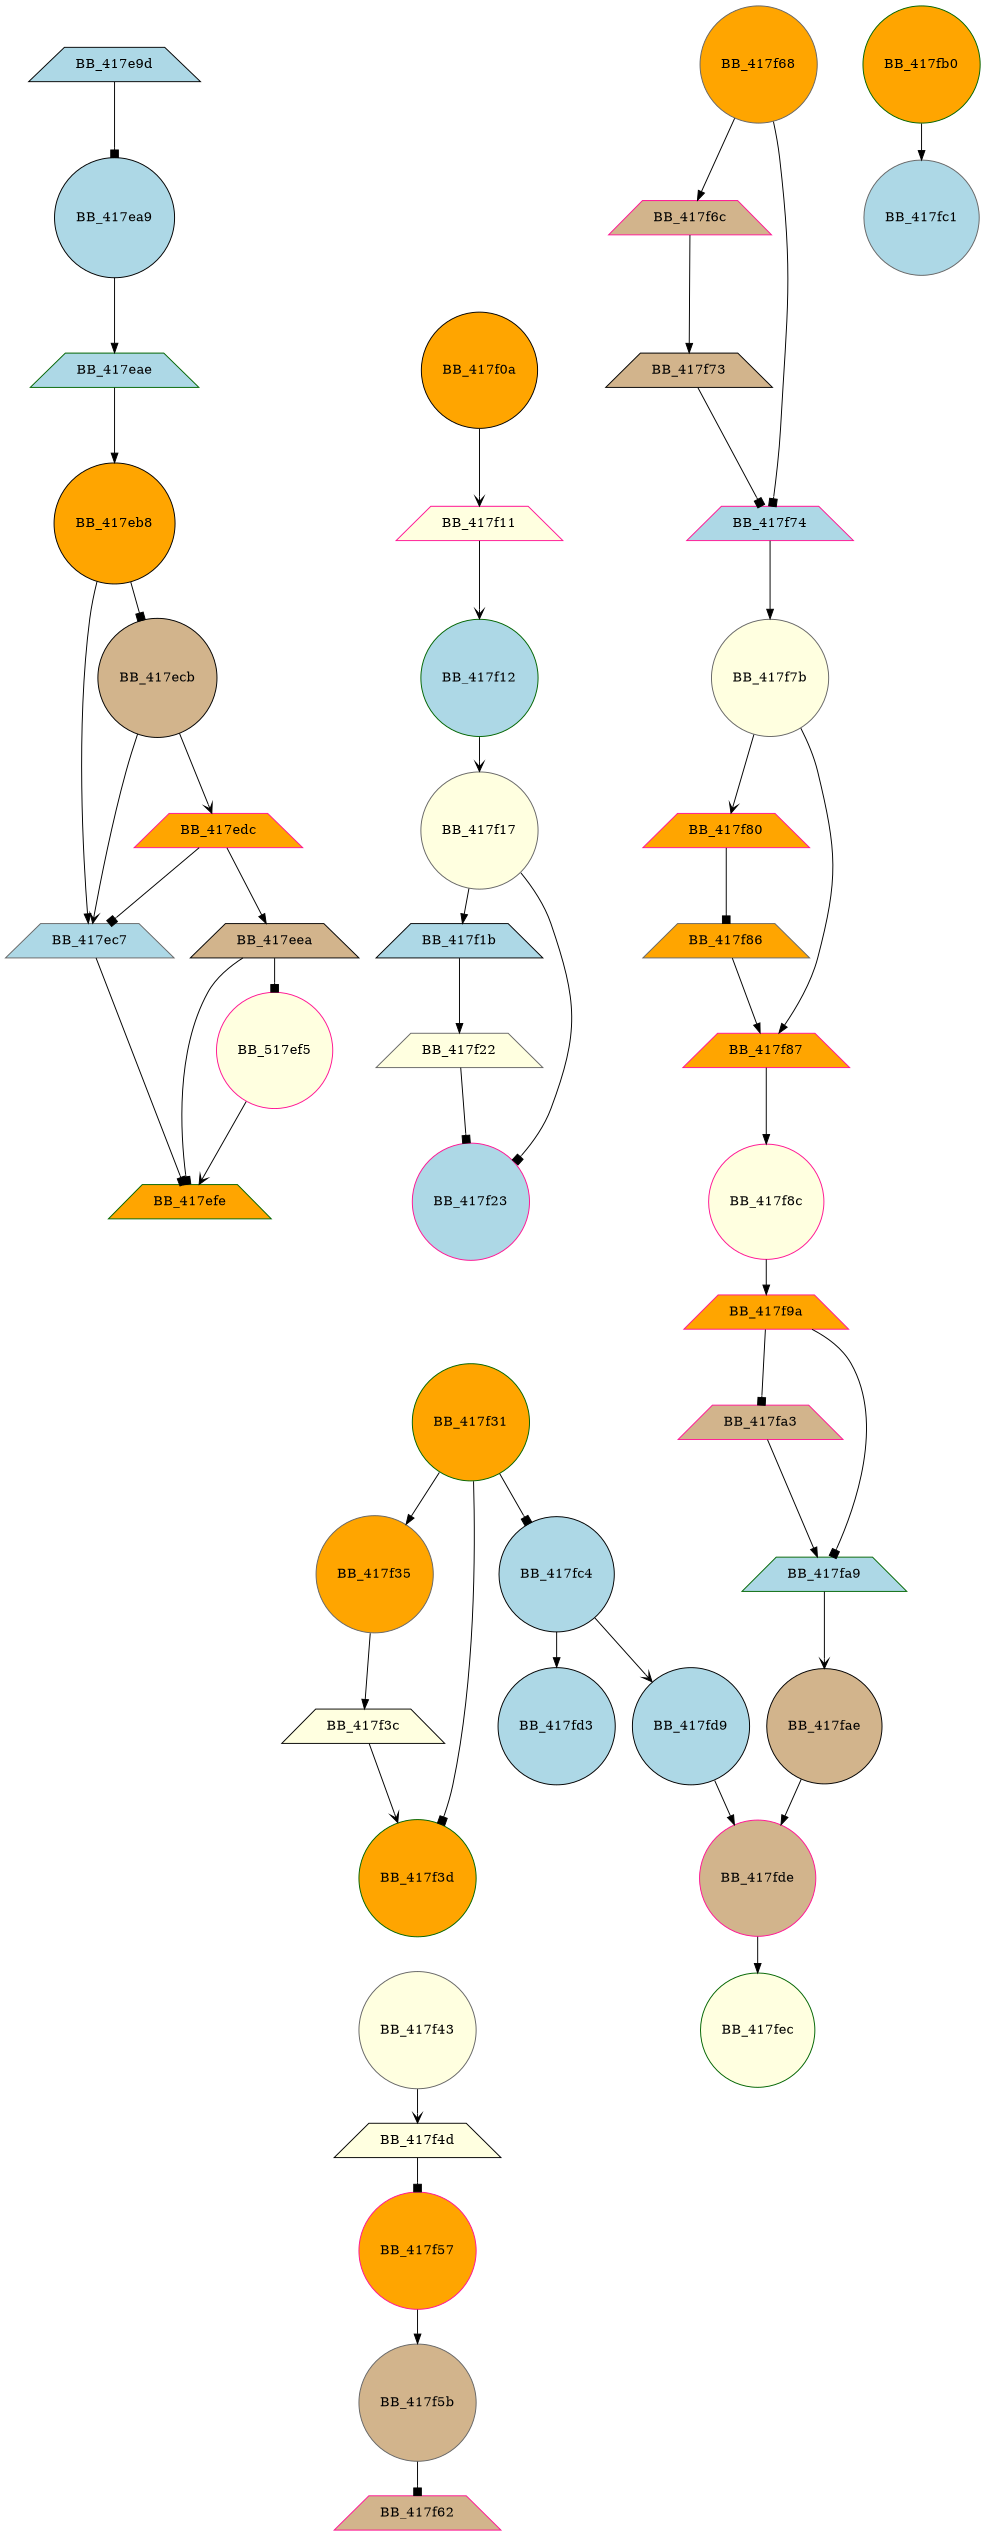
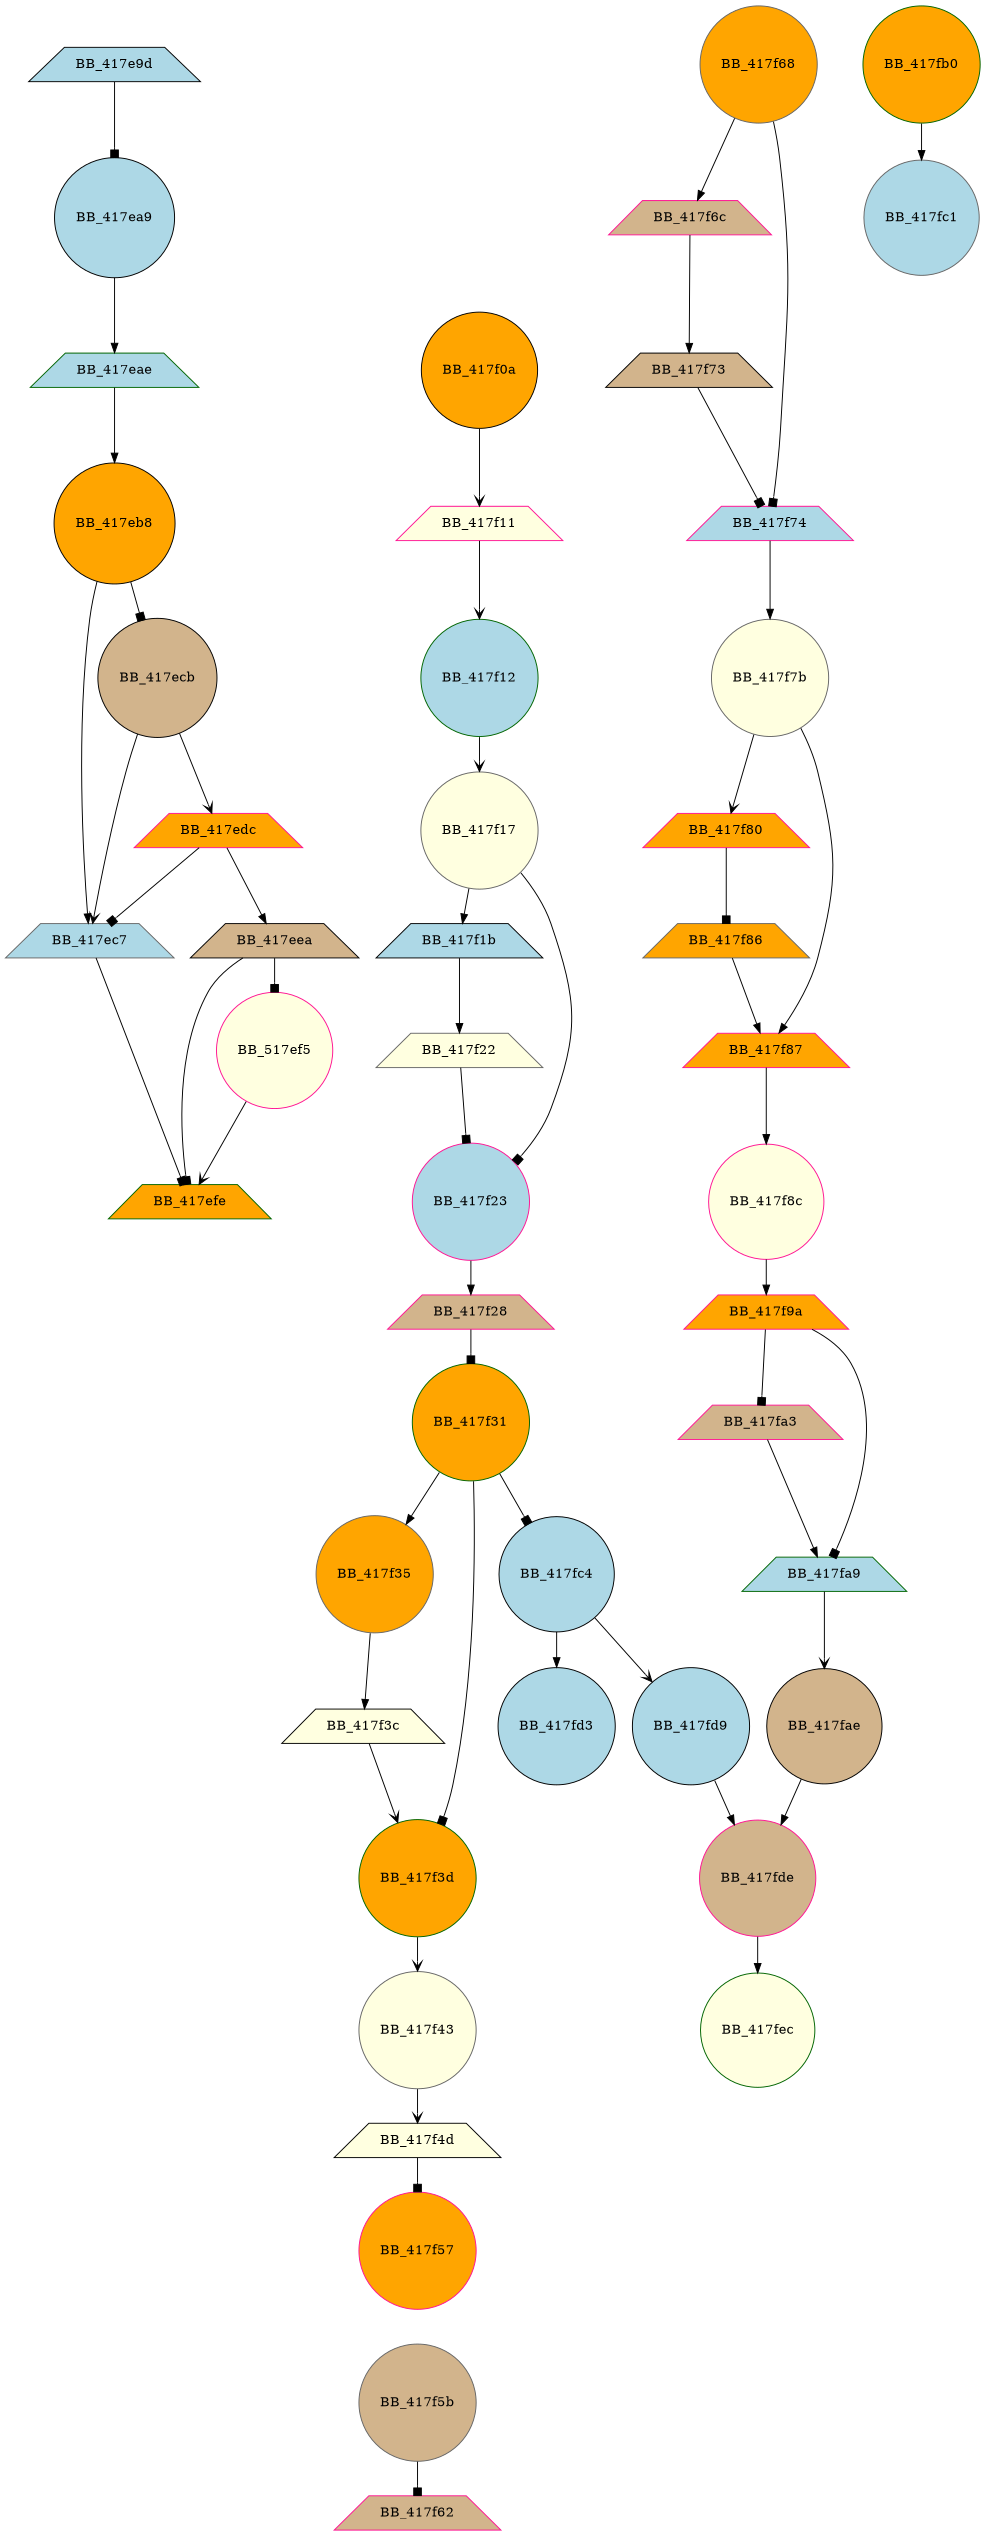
none -> (471, 1312)
none -> (418, 1949)
(418, 2322) -> none
